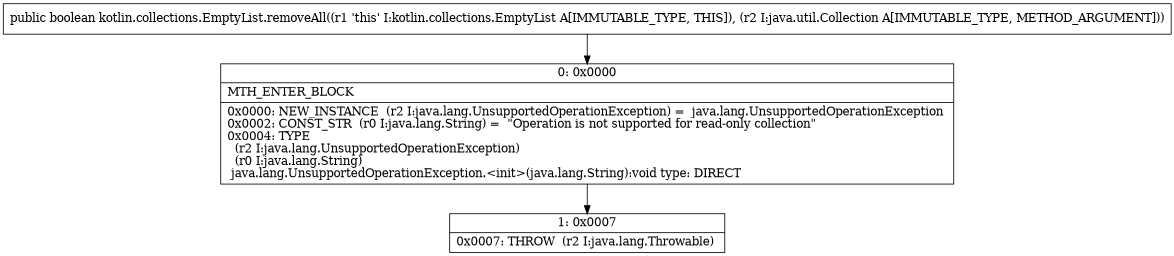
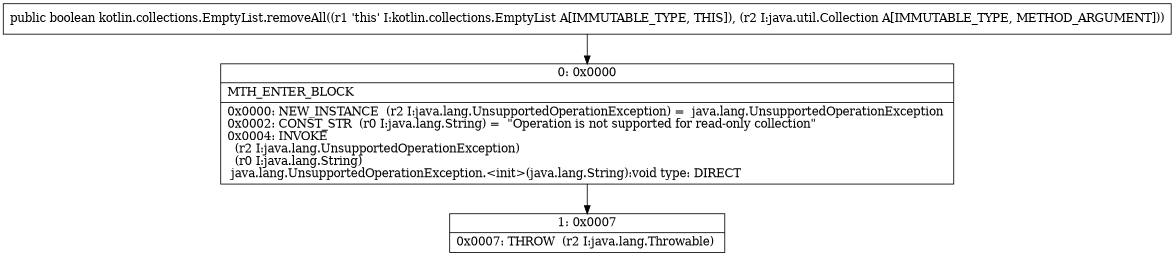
(273, 137) -> (281, 137)
